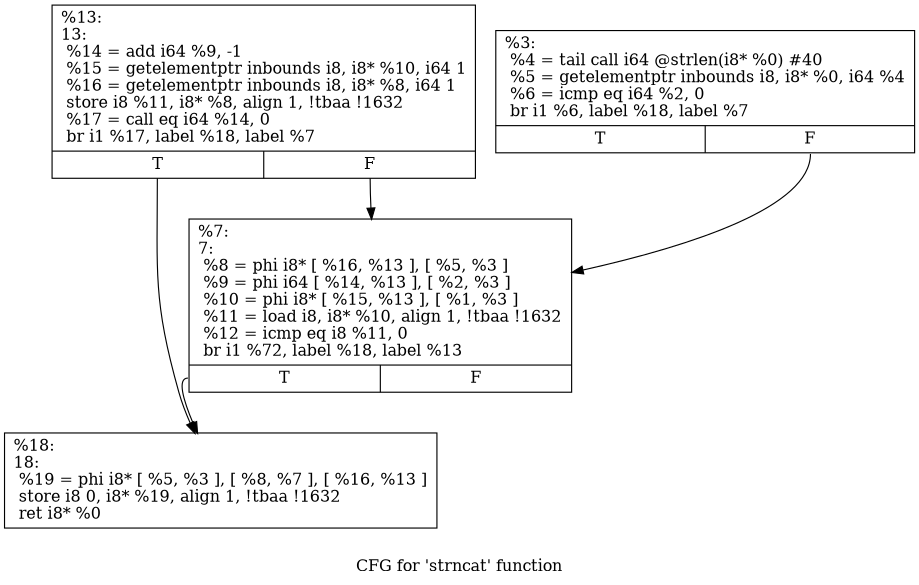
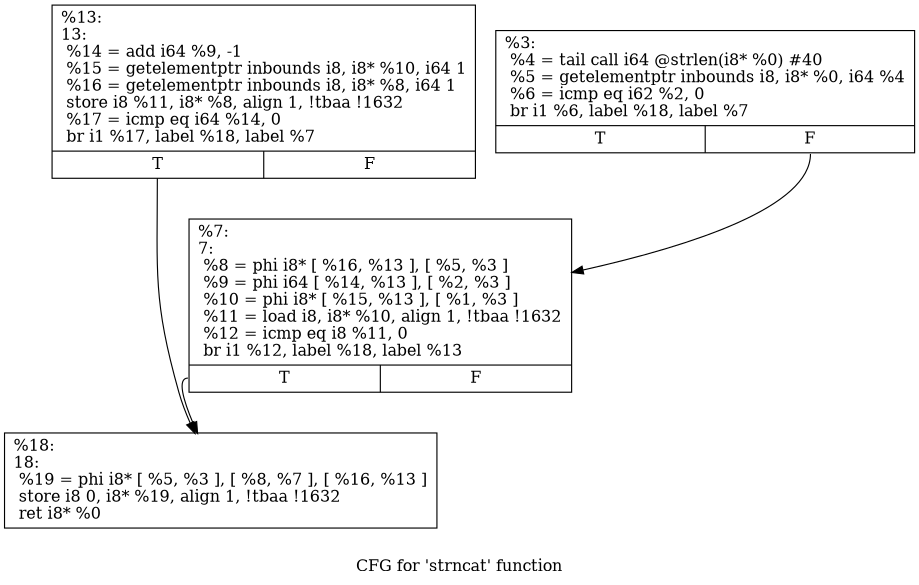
(605, 95) -> (605, 95)
(166, 120) -> (171, 120)
(370, 193) -> none
(331, 351) -> (331, 351)
